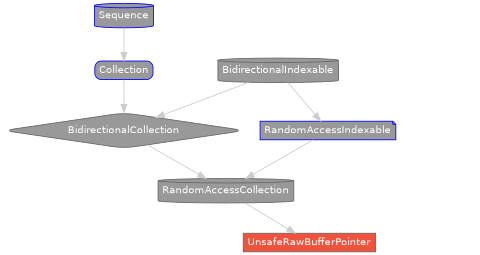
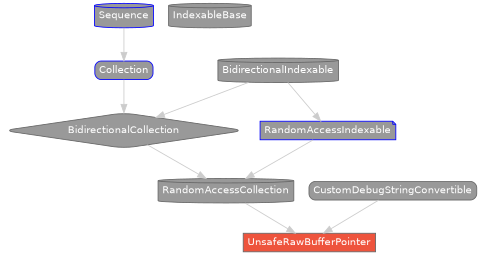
none -> (210, 16)
none -> (393, 191)
